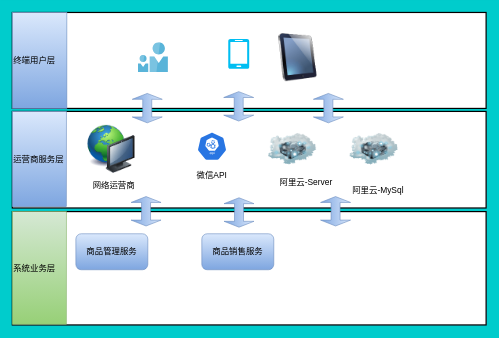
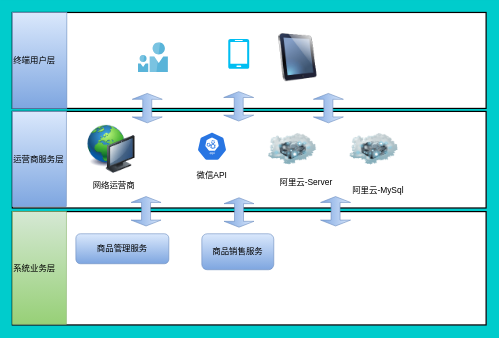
(112, 252) -> (122, 249)
